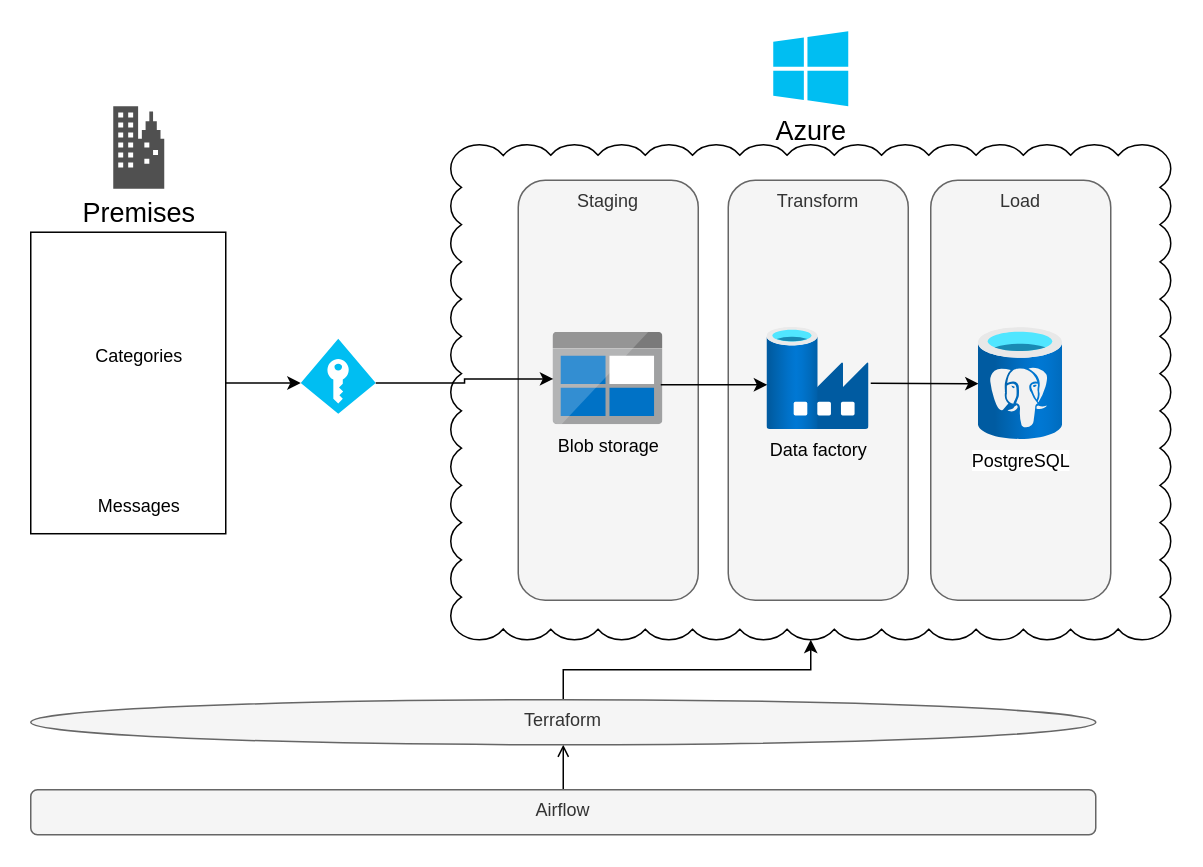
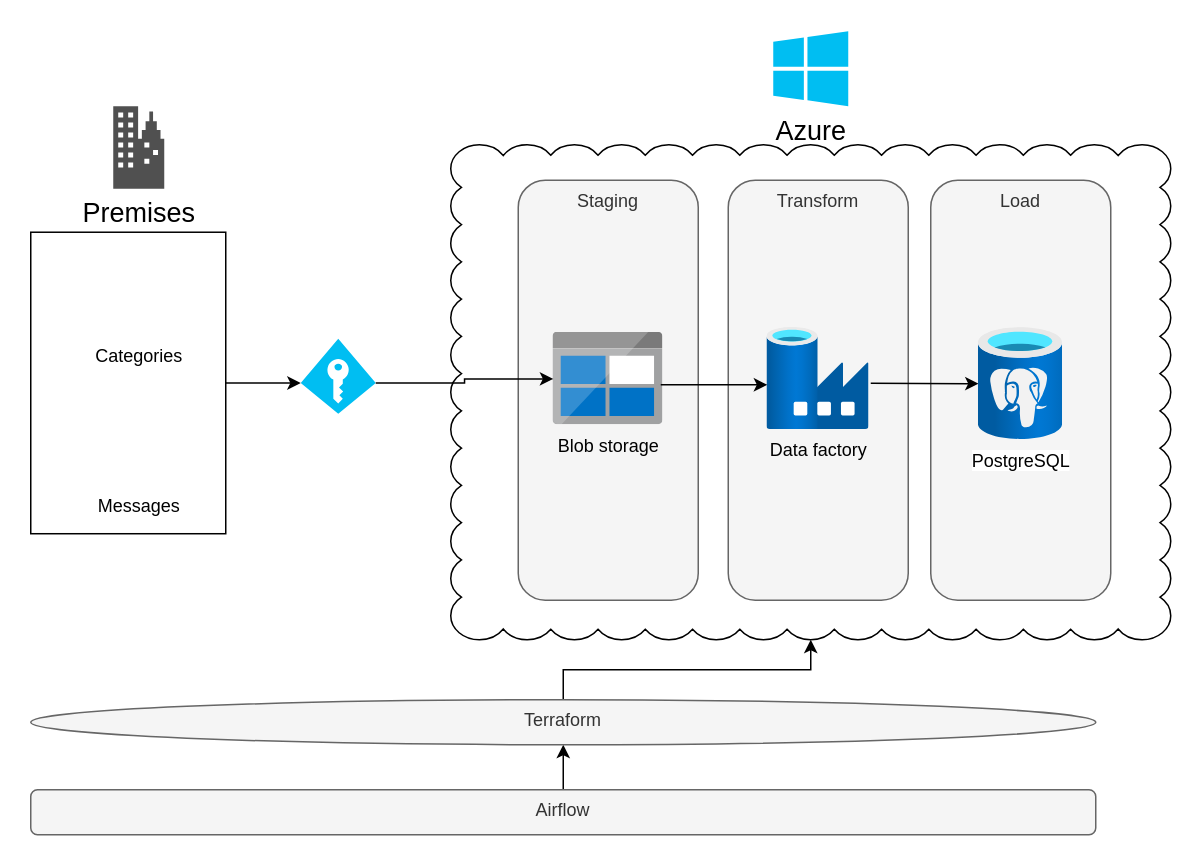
(563, 753) -> (563, 756)
